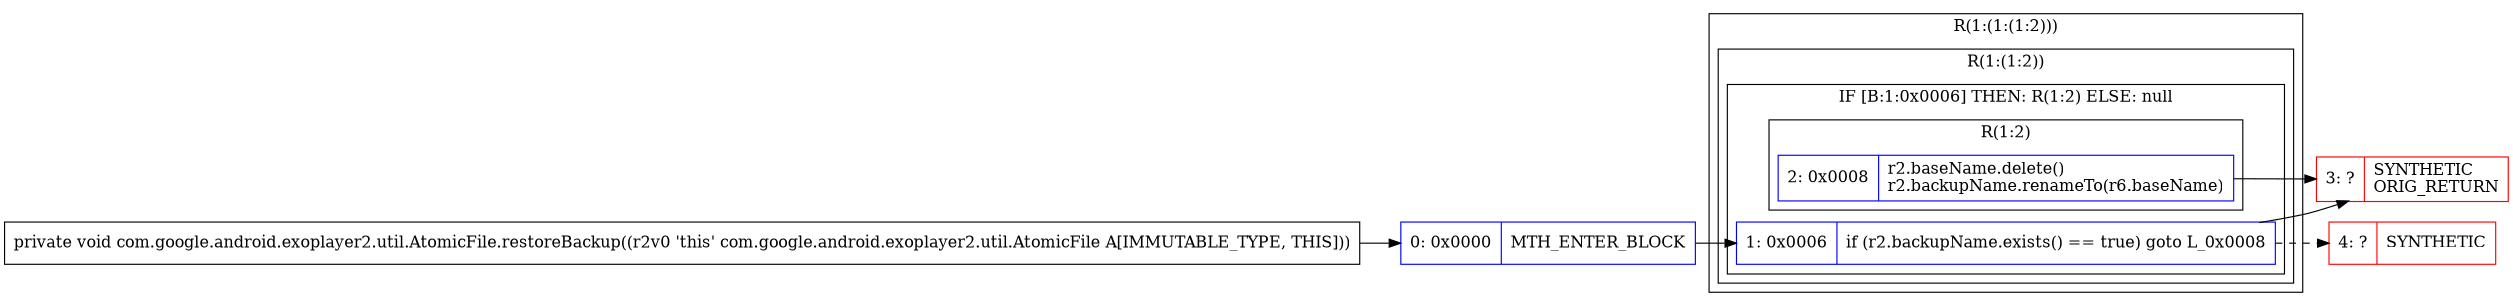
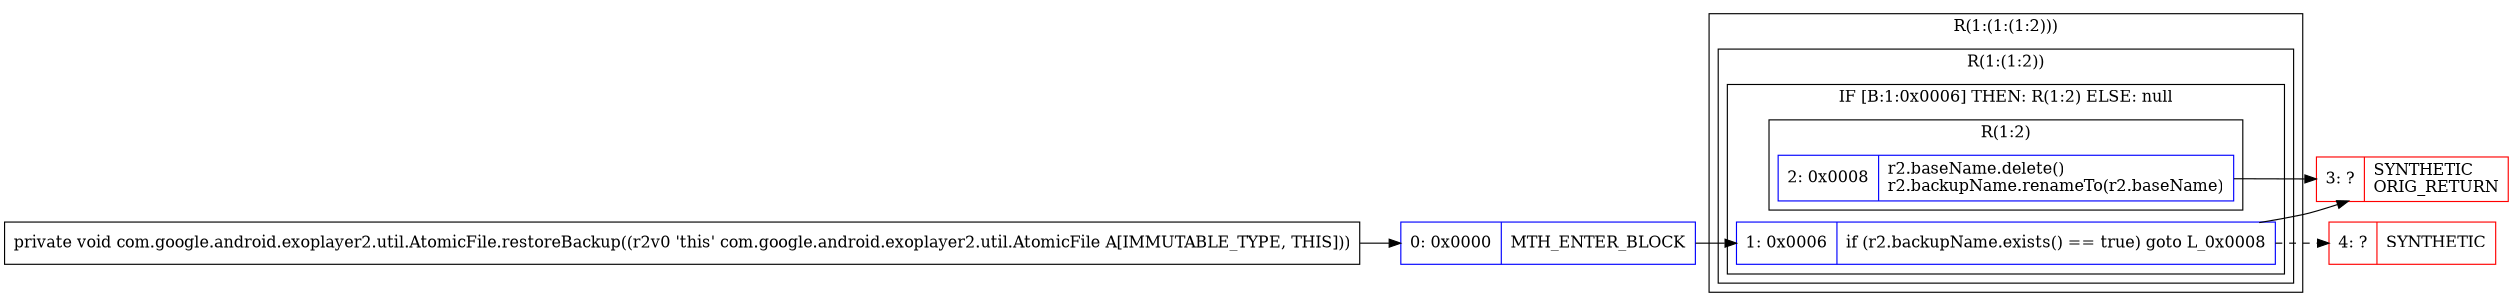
(2056, 186) -> (2056, 186)
